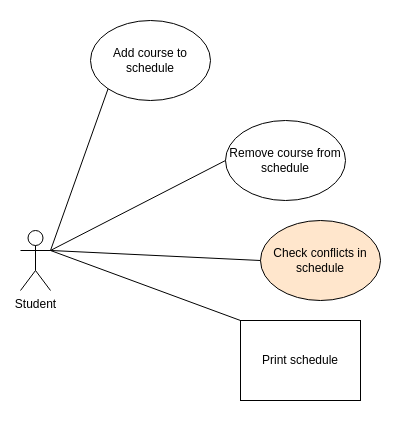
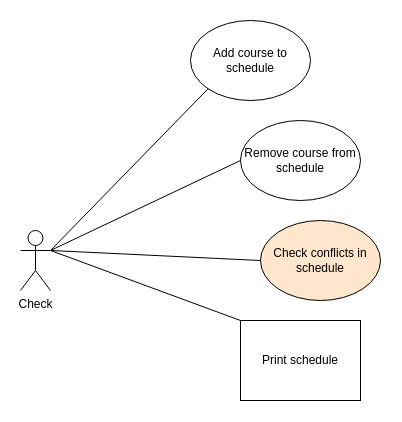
(151, 61) -> (251, 61)
(286, 161) -> (301, 161)
(36, 305) -> (36, 305)
